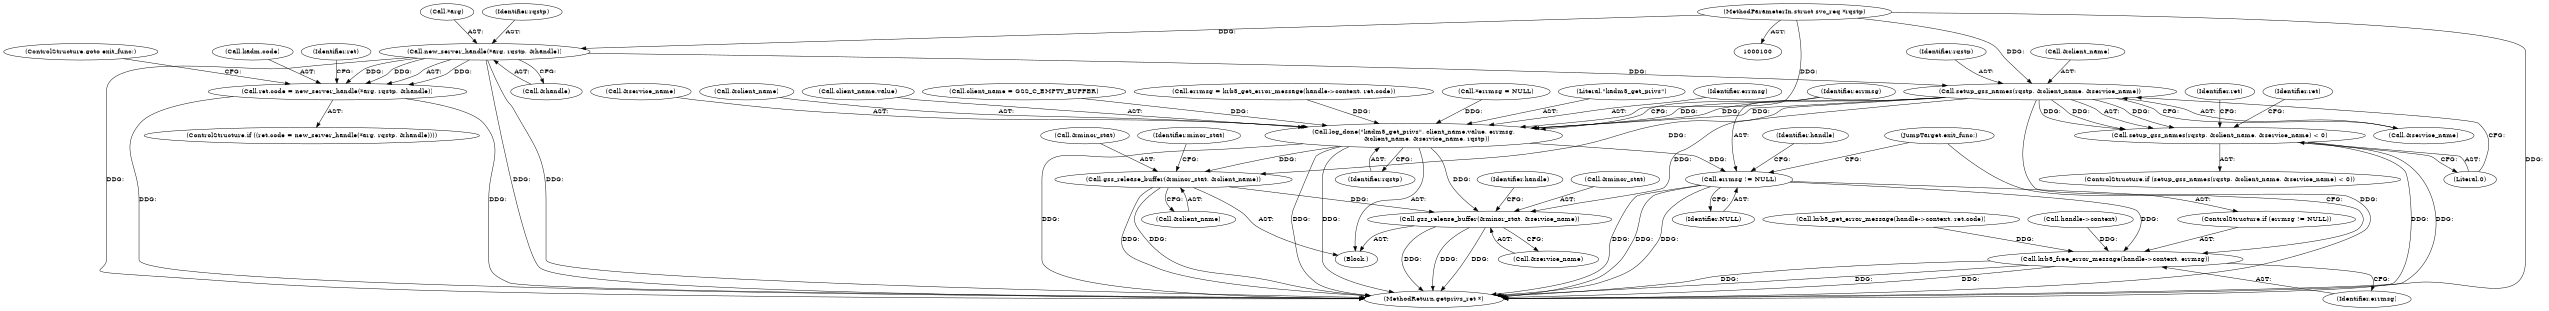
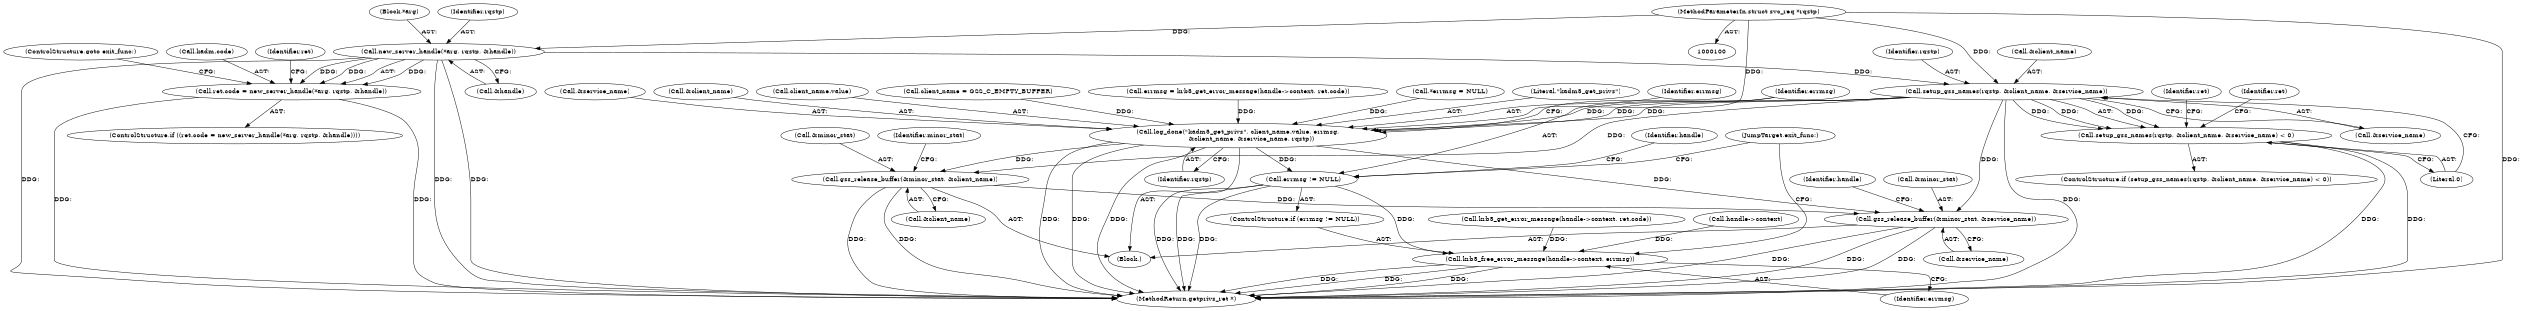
(447, 12) -> (399, 12)
(1713, 219) -> none
